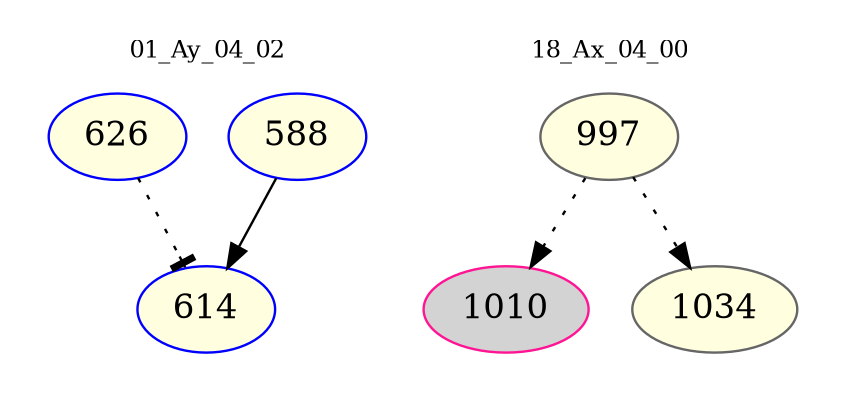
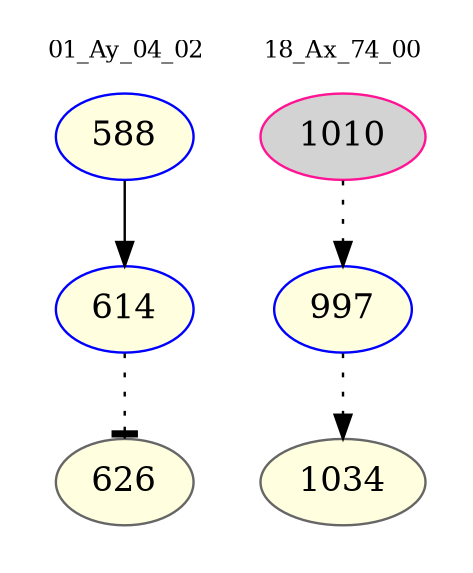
(610, 52) -> (343, 52)
(118, 137) -> (125, 482)
(609, 137) -> (343, 309)
(564, 212) -> (343, 211)
(159, 217) -> (125, 390)
